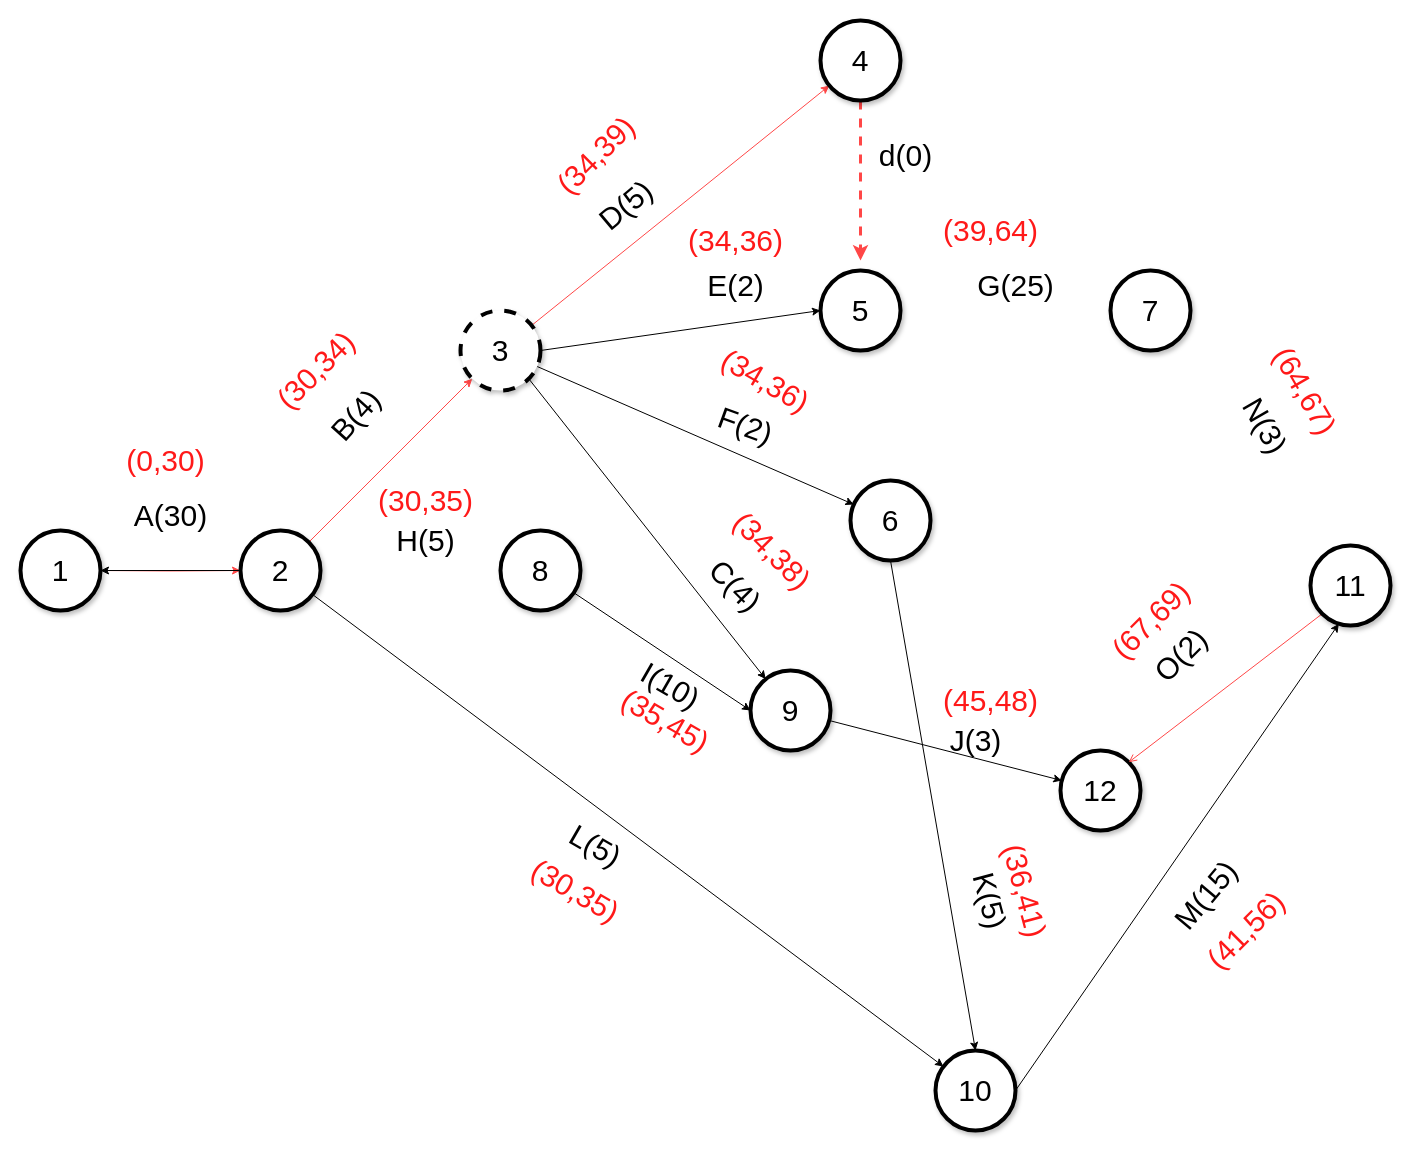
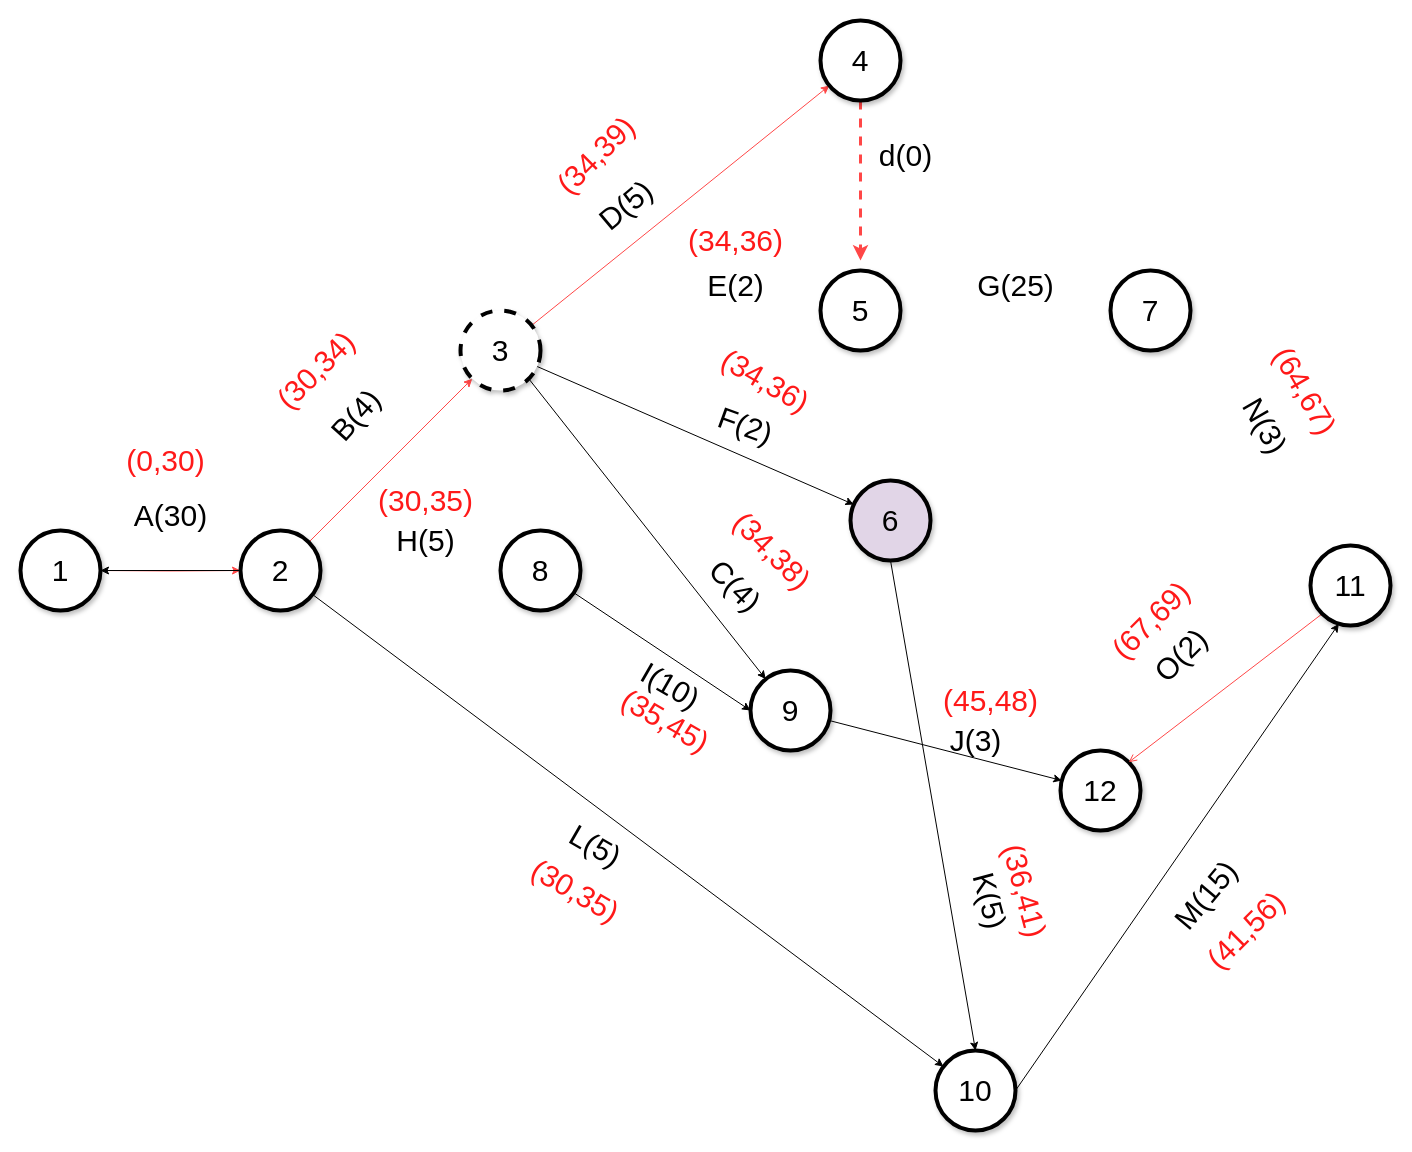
(991, 231) -> none
(678, 331) -> none
(891, 521) -> (891, 521)
